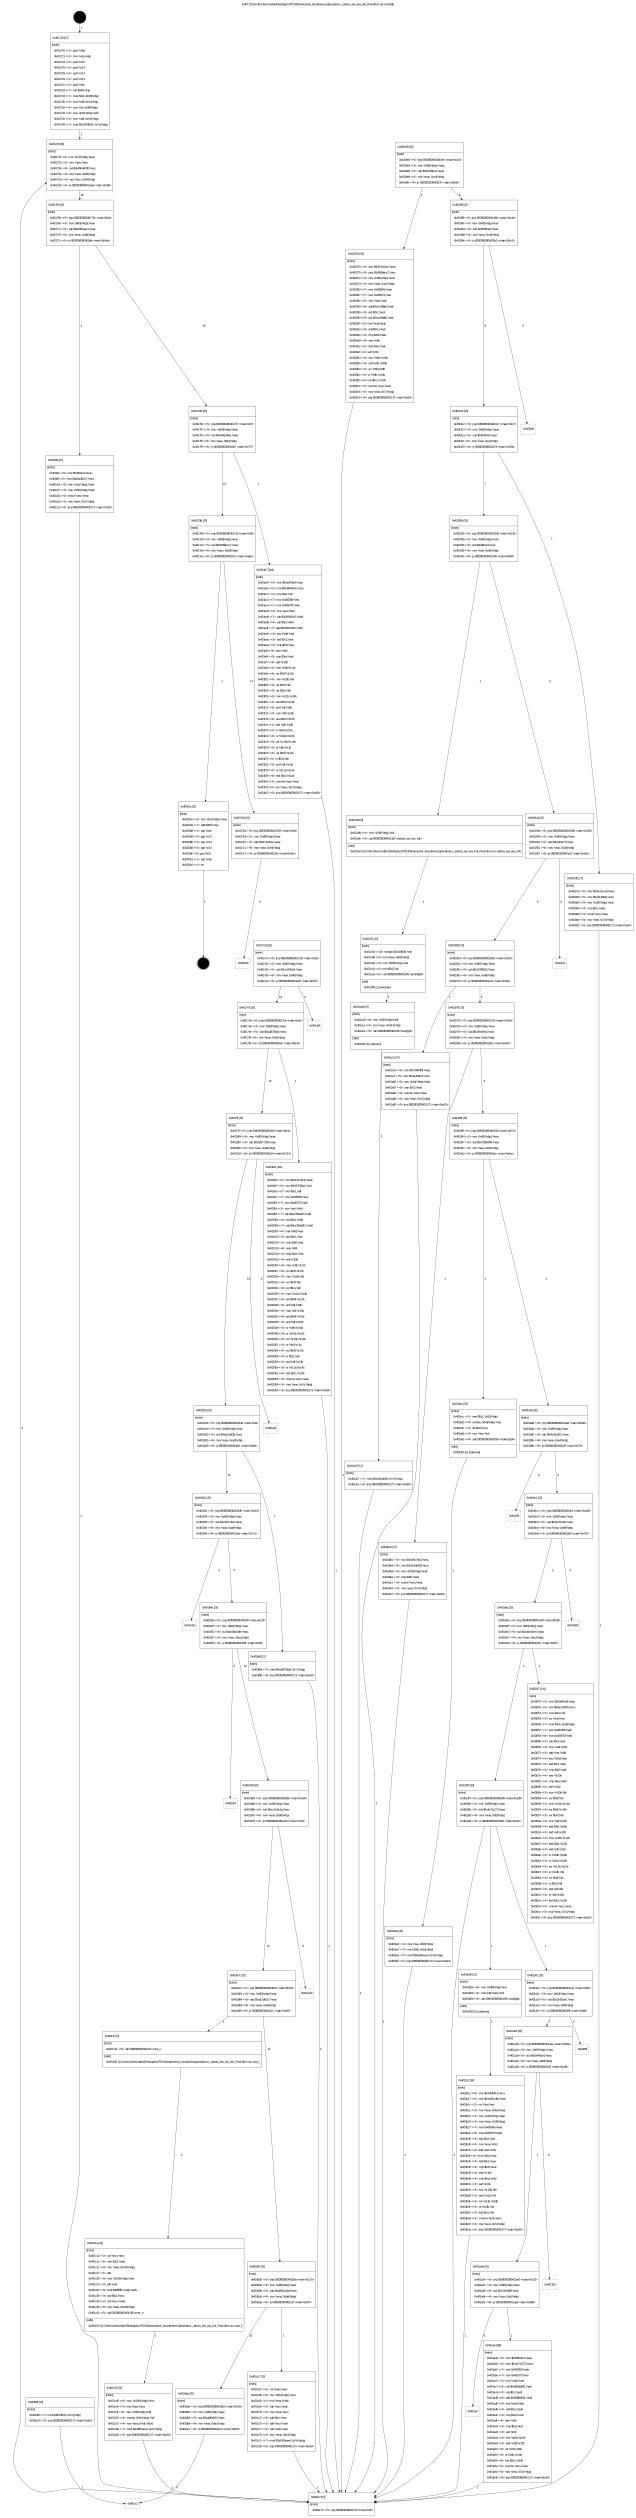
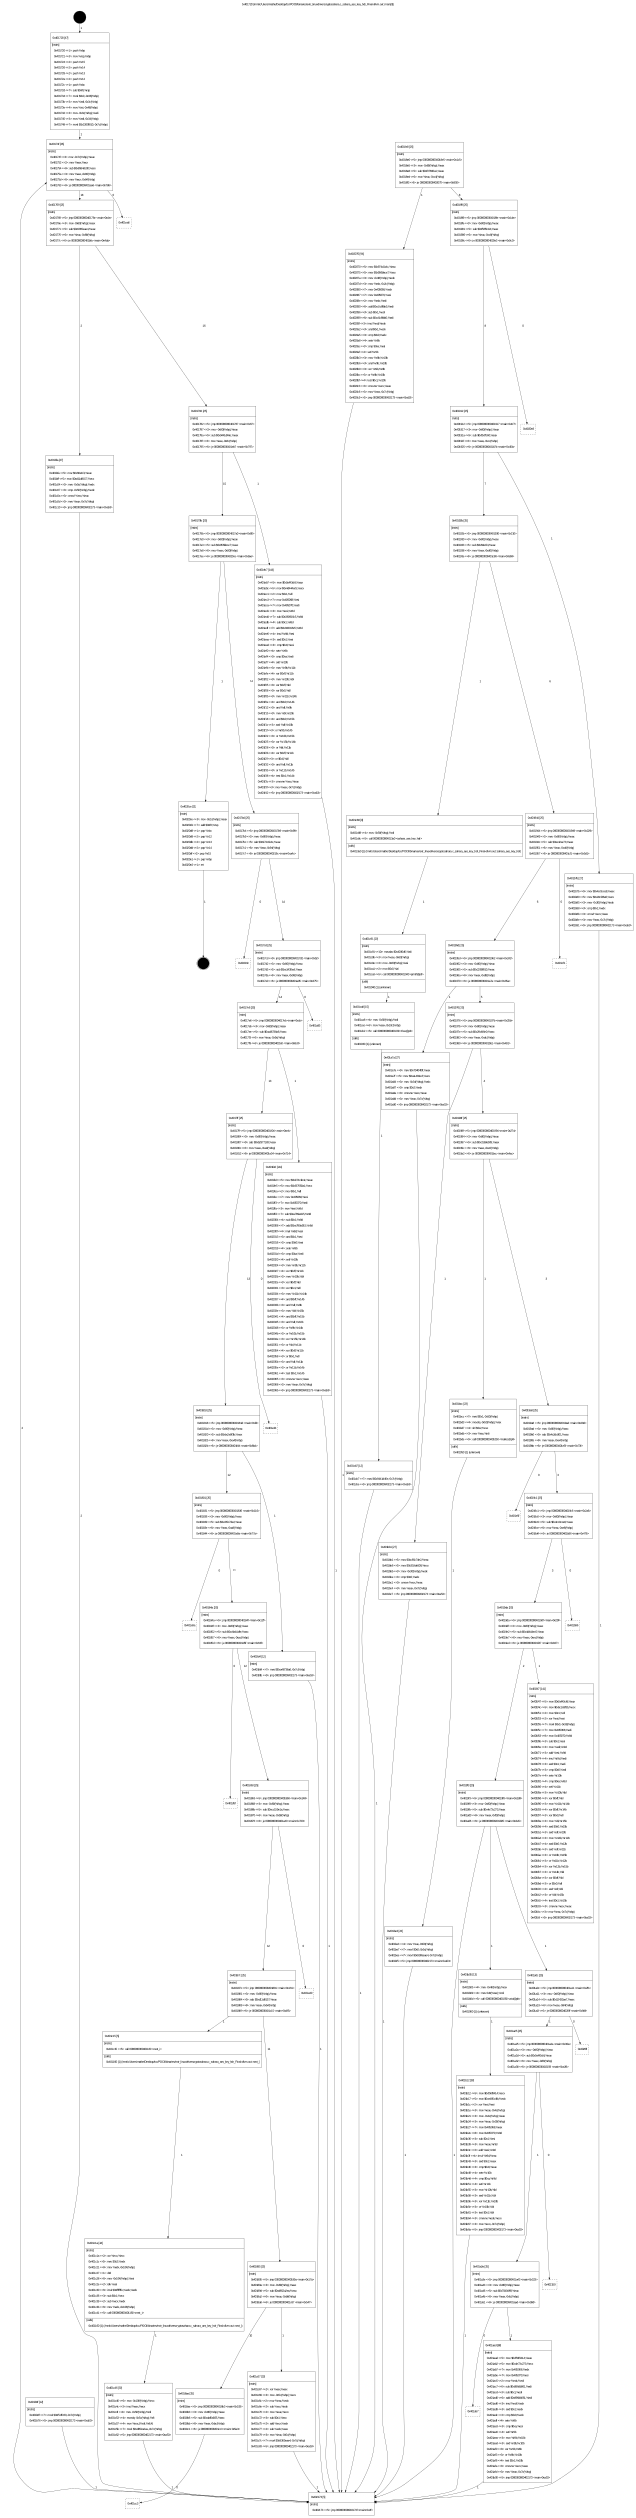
none -> (124, 223)
none -> (276, 899)
(74, 2480) -> (93, 2488)
